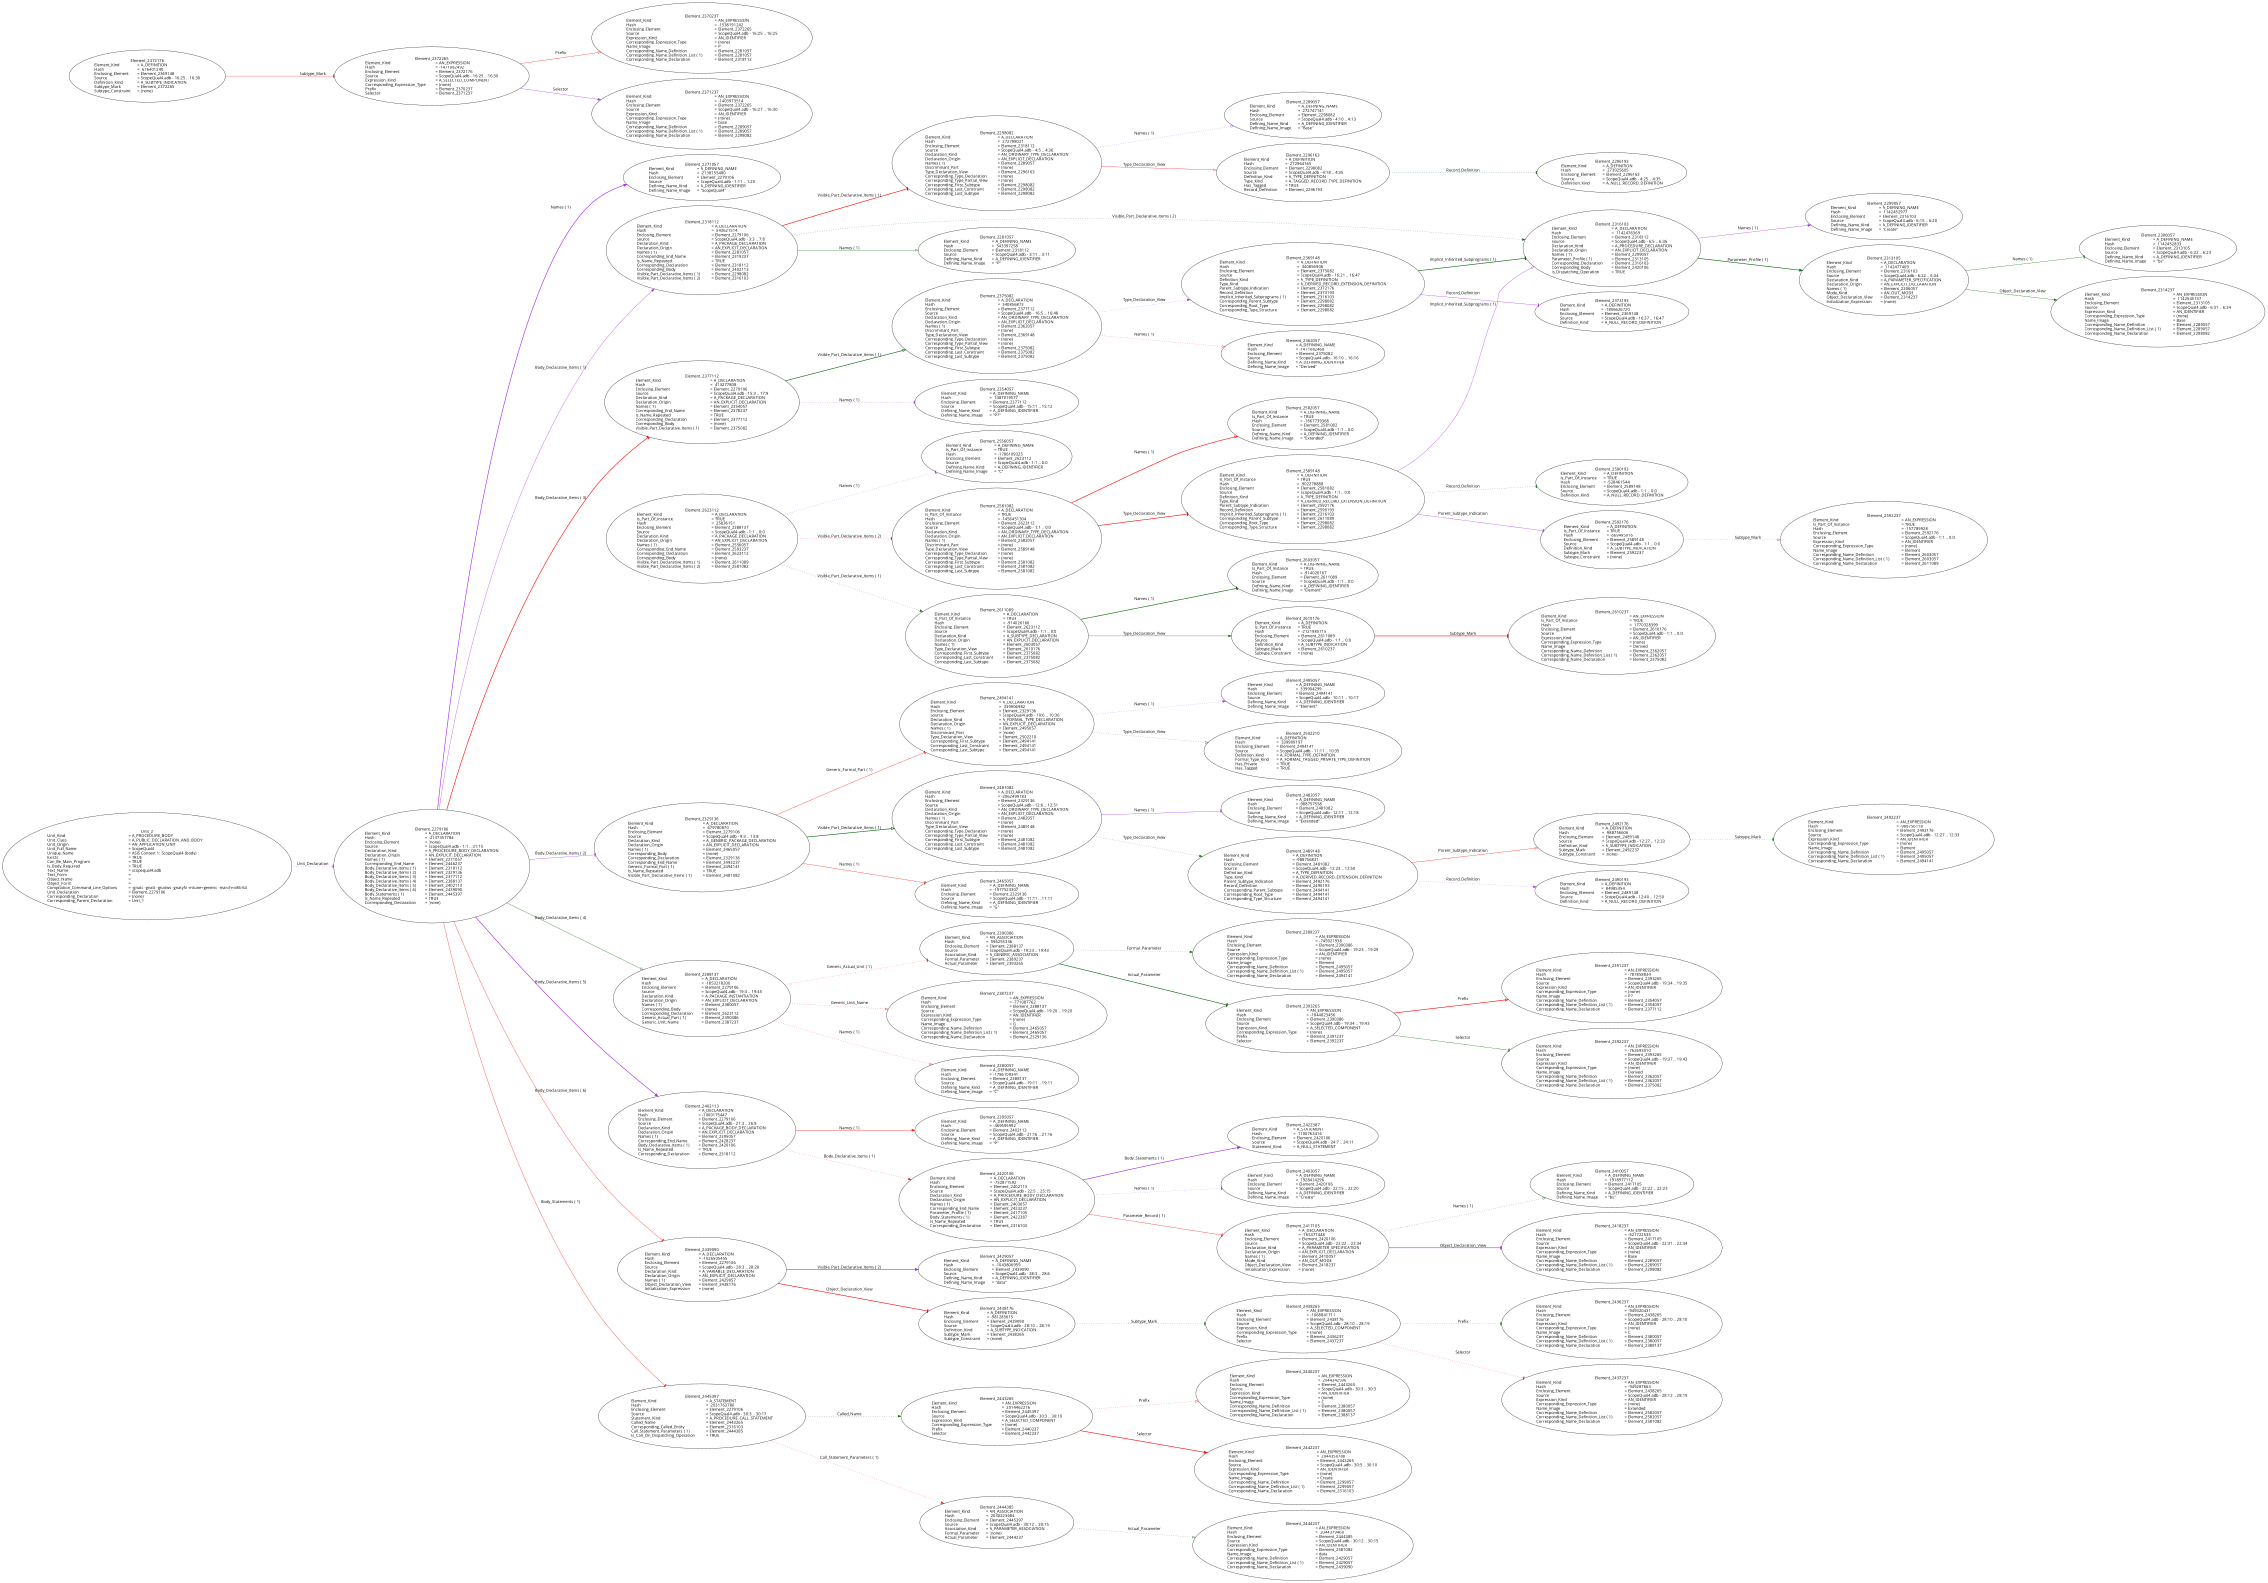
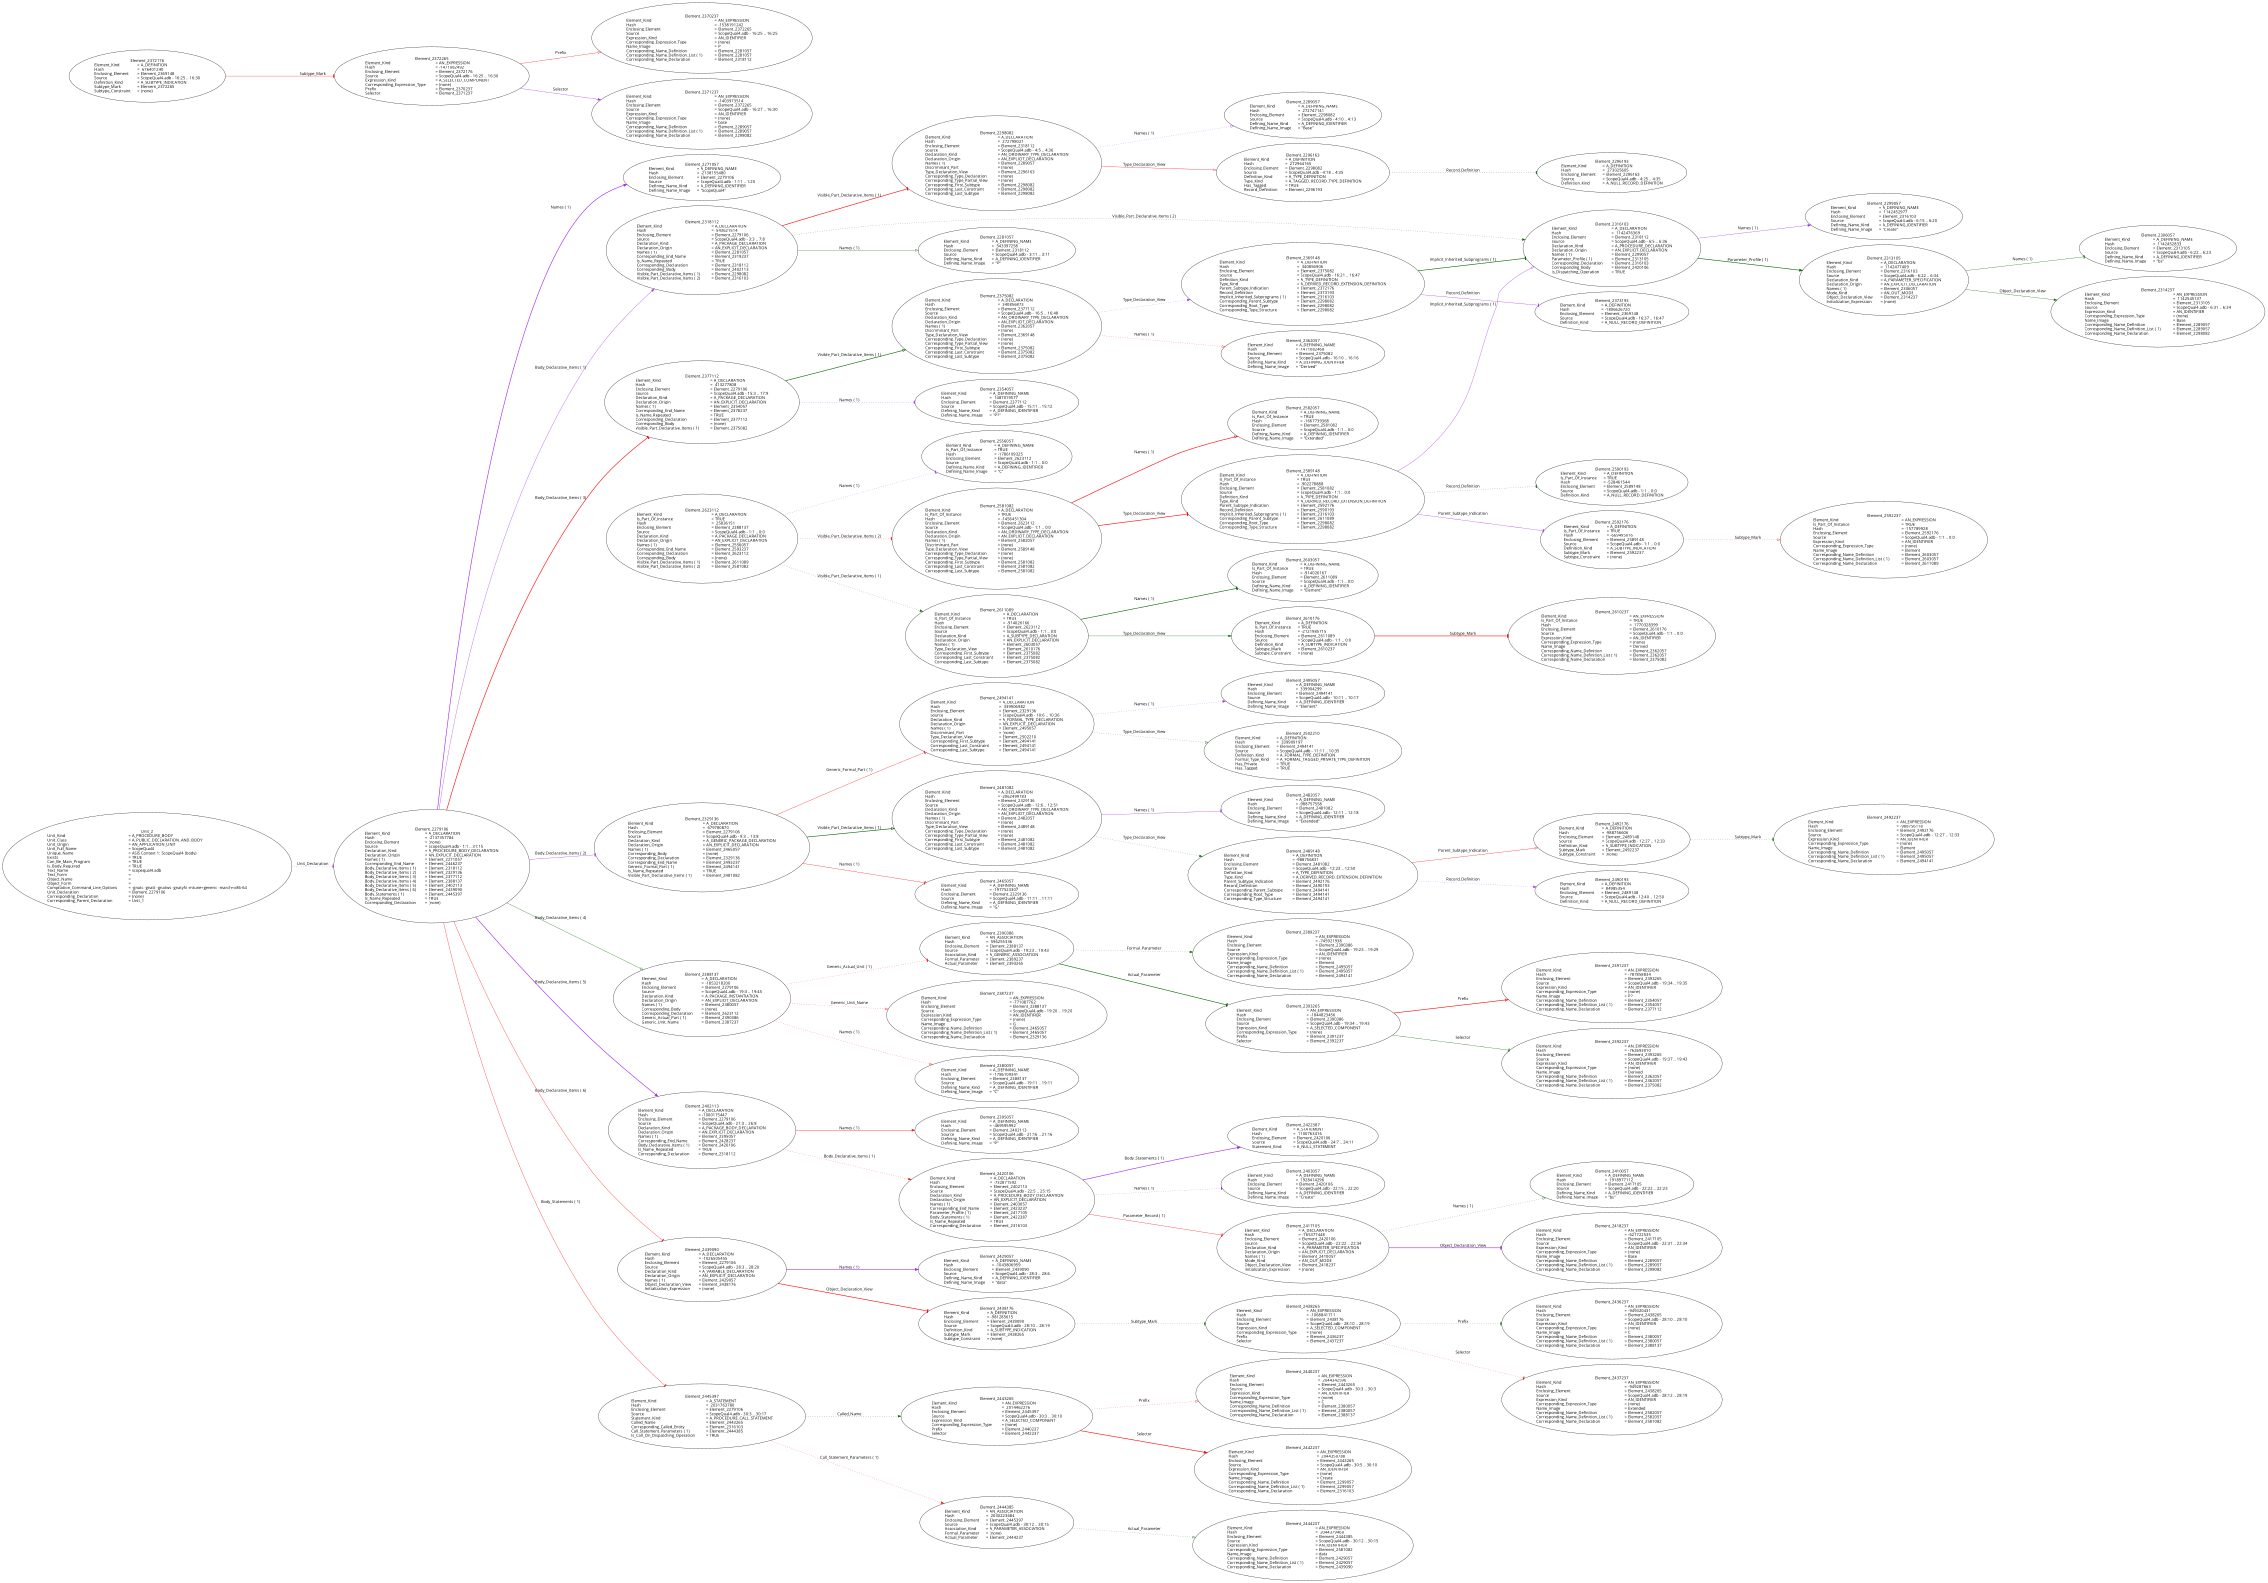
(849, 1267) -> (849, 1267)
